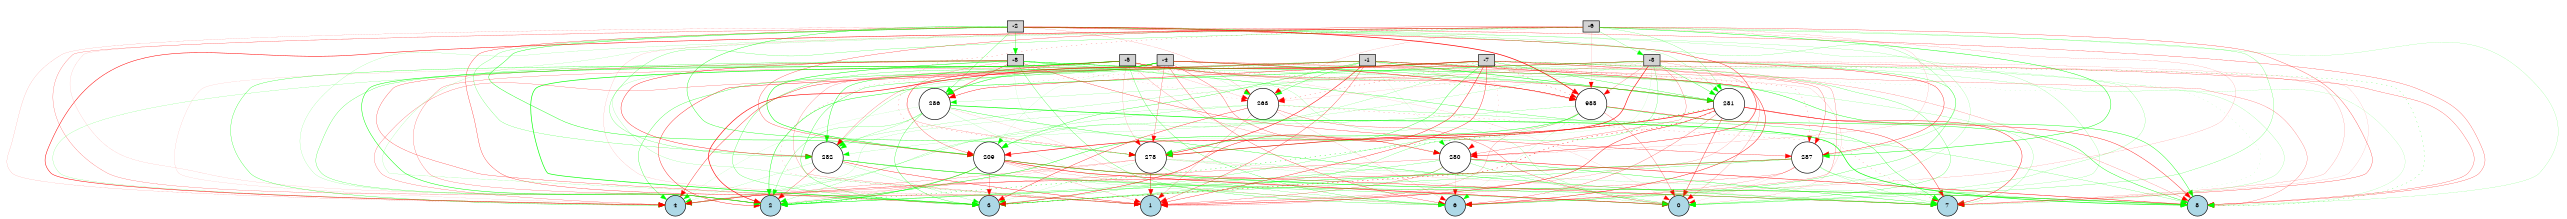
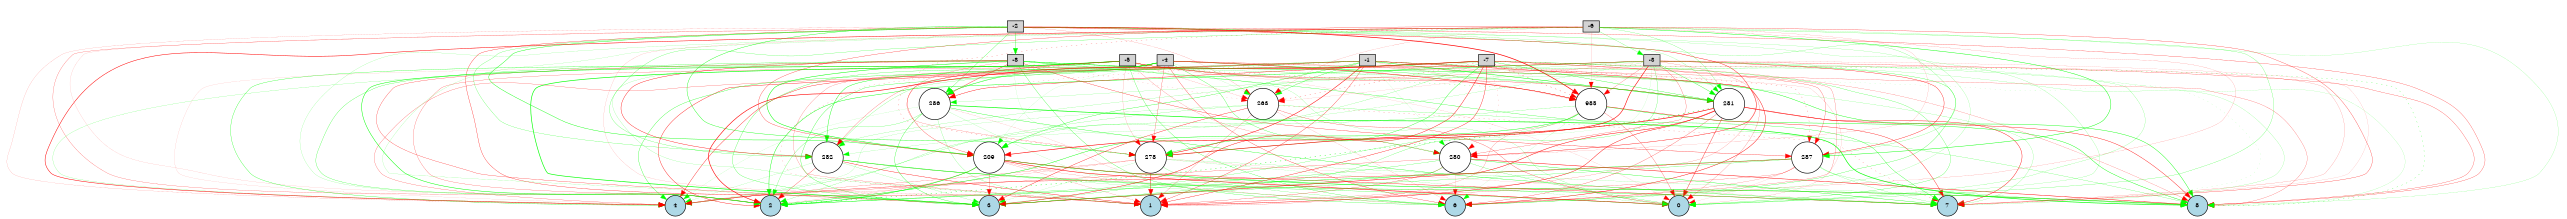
(884, 130) -> (1019, 190)
(1292, 137) -> (1292, 137)
(1365, 181) -> (1365, 181)
